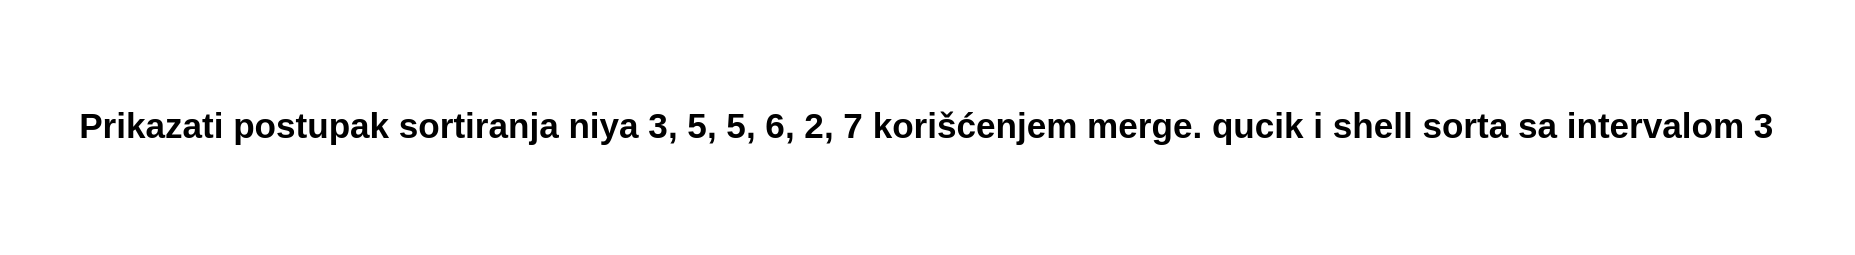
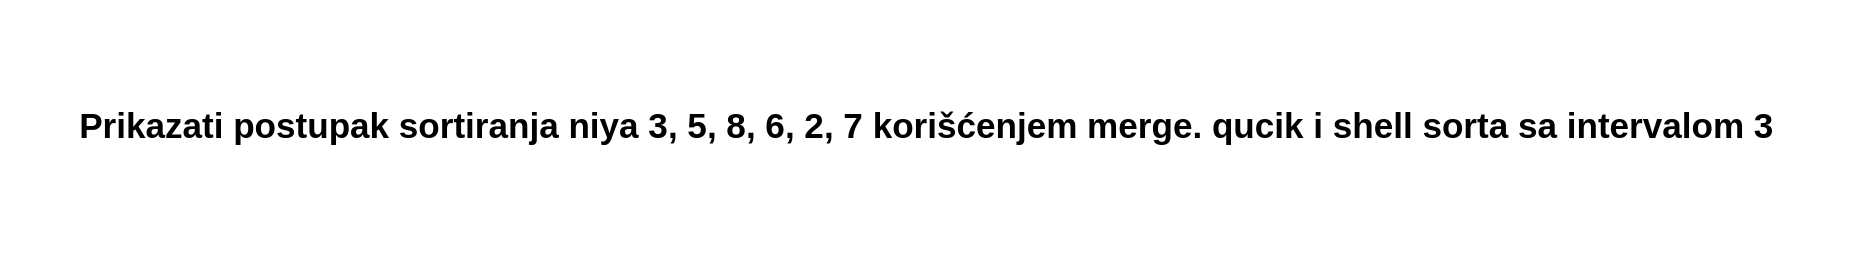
(928, 126) -> (928, 126)
